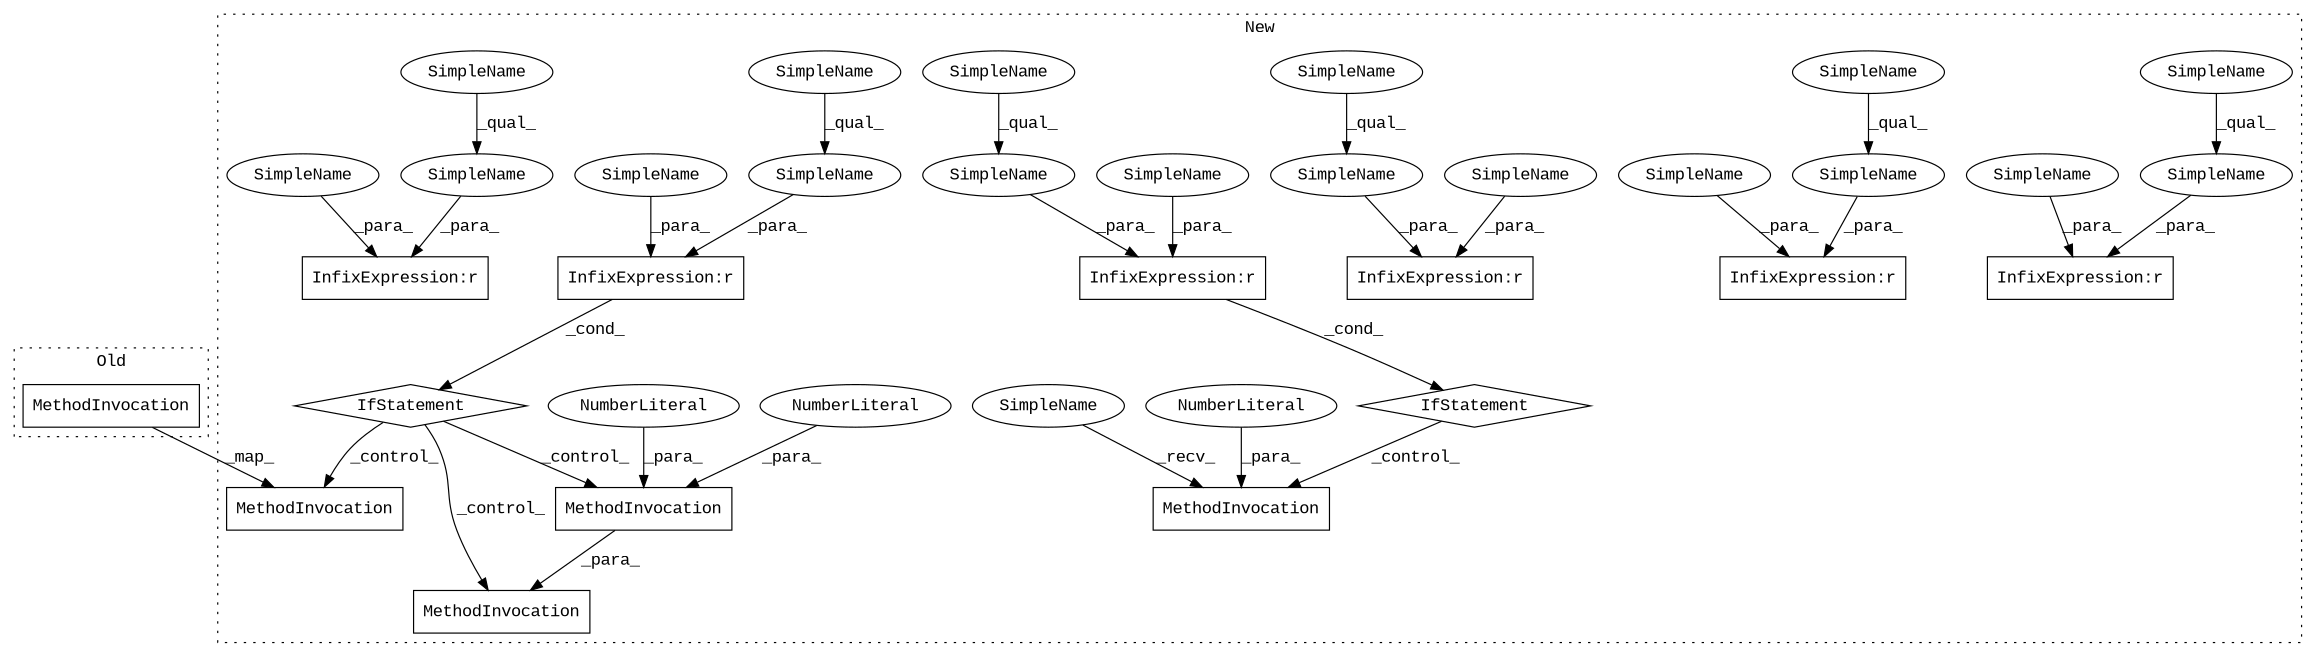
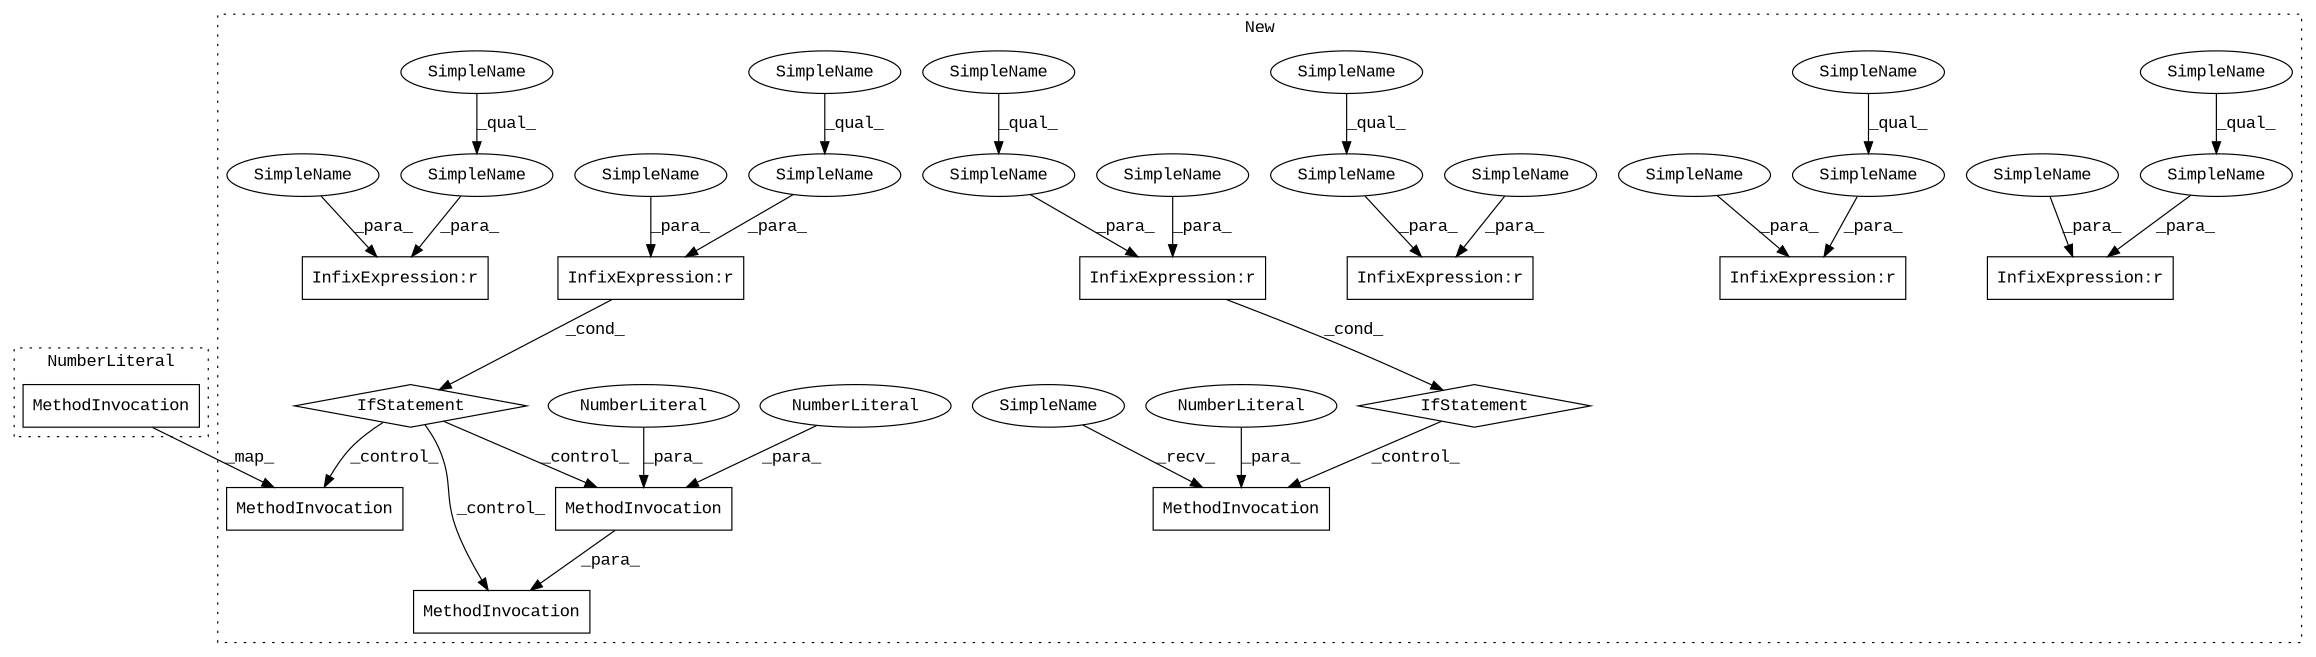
(111, 362) -> (111, 362)
